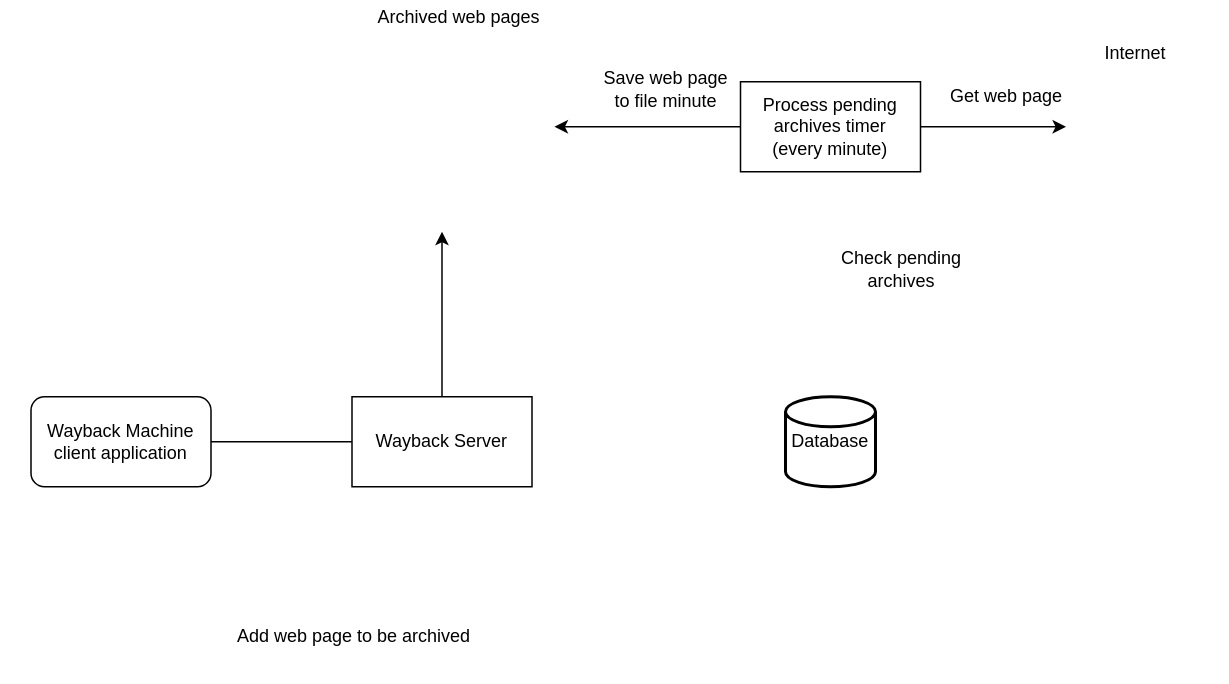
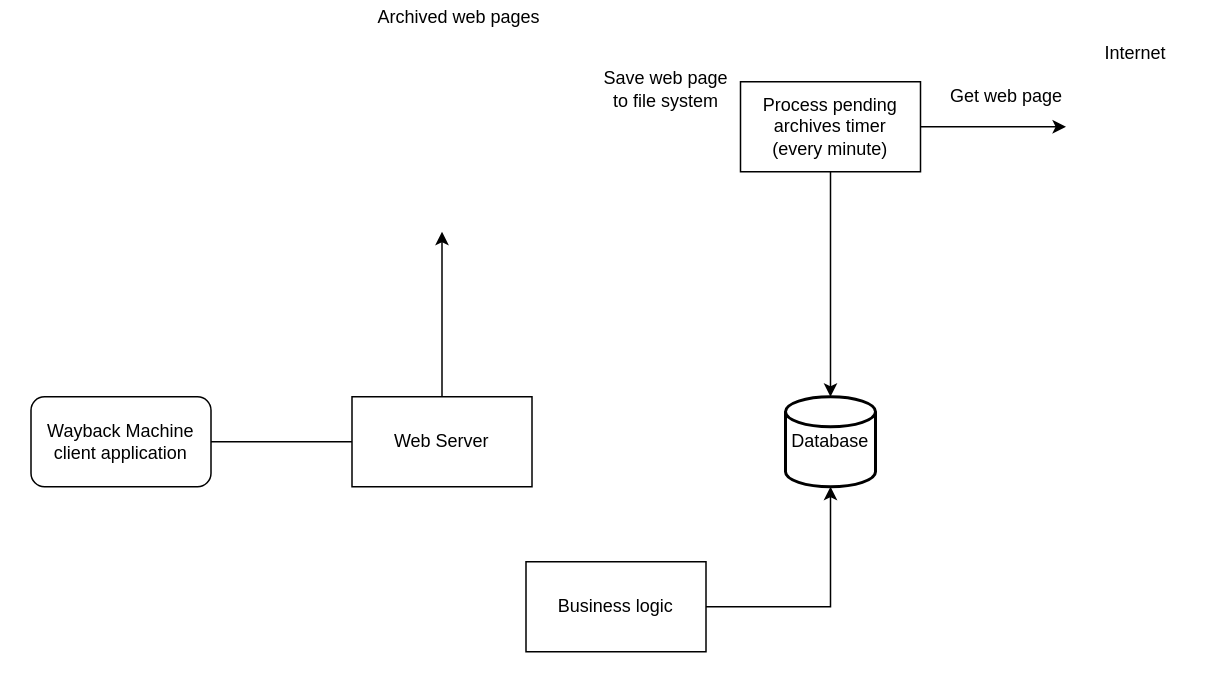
(666, 89) -> (666, 89)
(652, 127) -> none
(901, 269) -> none
none -> (830, 279)
(442, 442) -> (442, 442)
none -> (616, 607)
none -> (823, 607)
(353, 637) -> none
